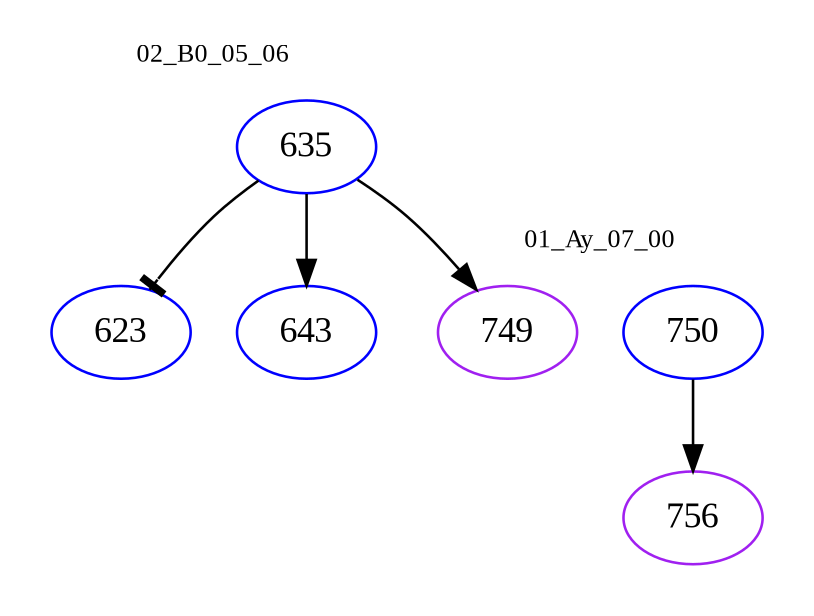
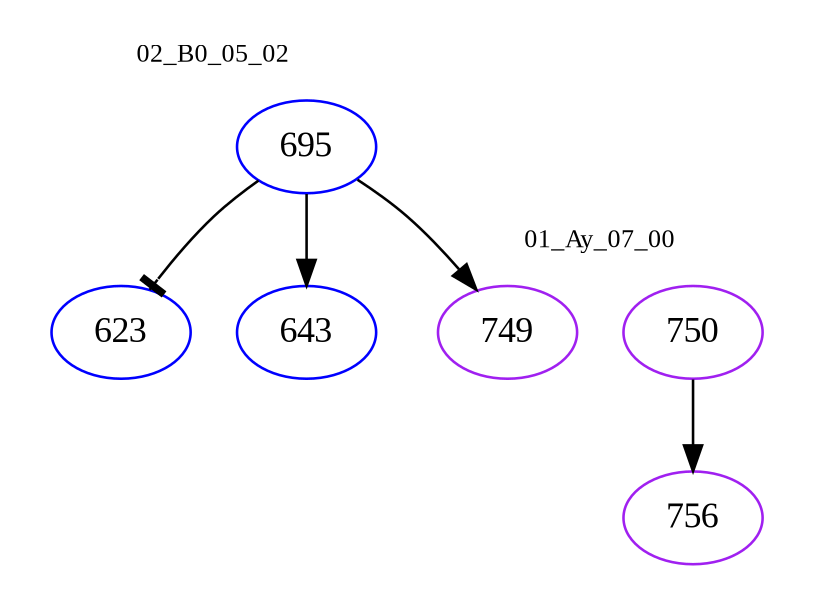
(214, 55) -> (214, 55)
(307, 147) -> (307, 147)
(693, 332) -> (693, 332)
